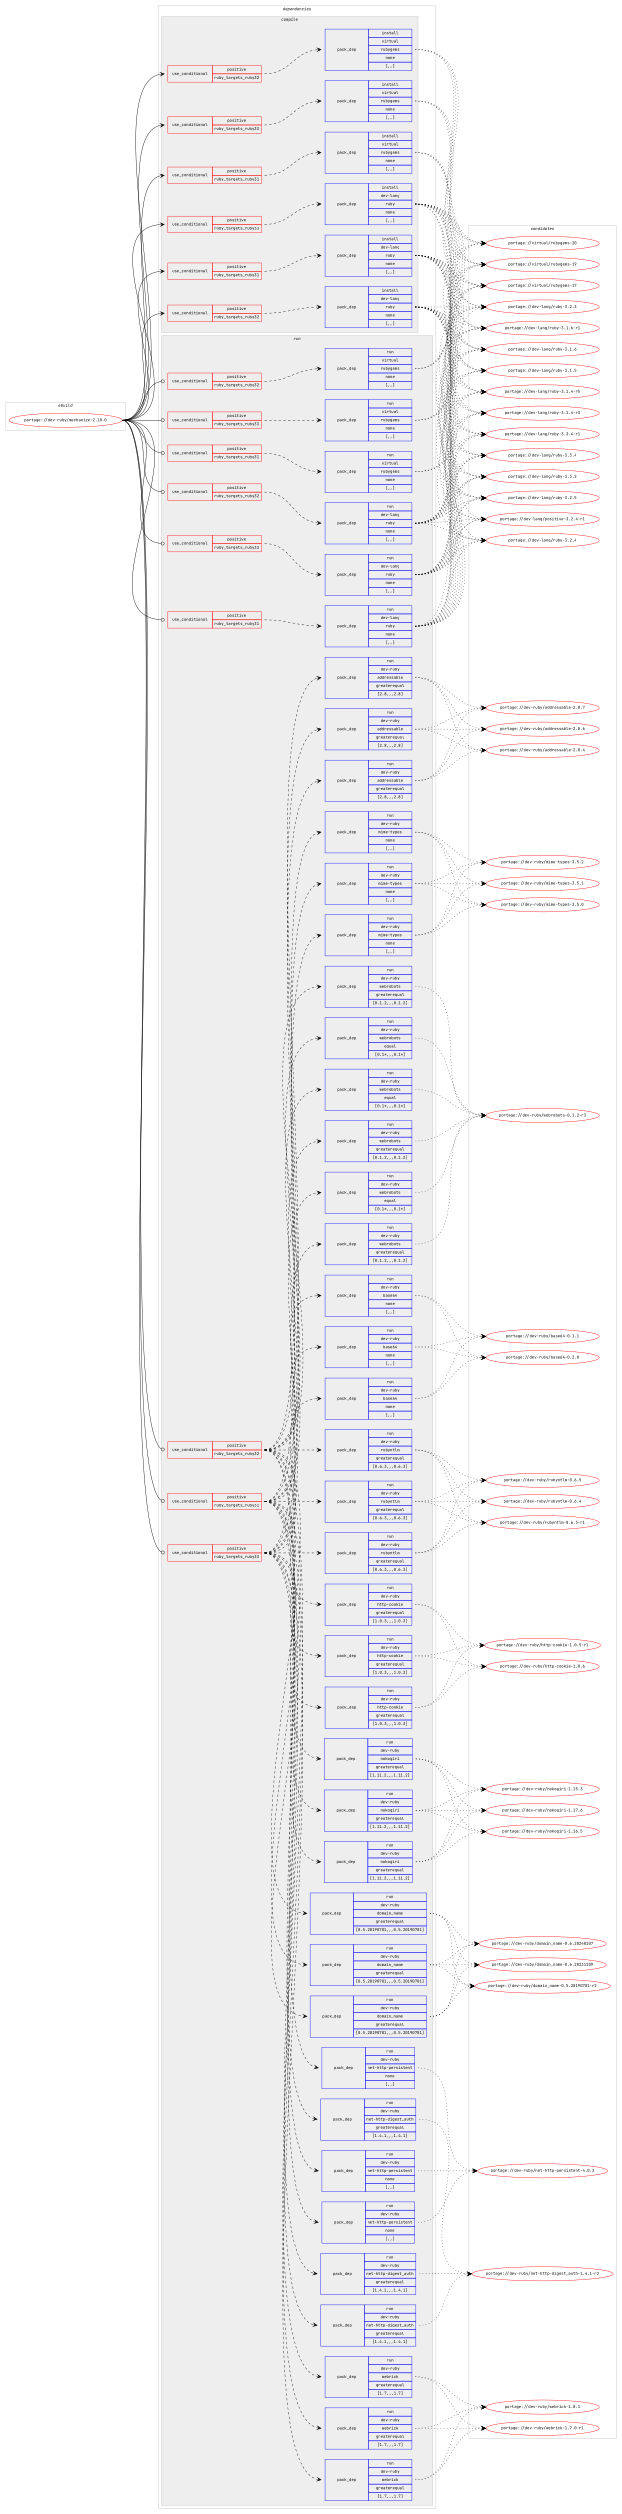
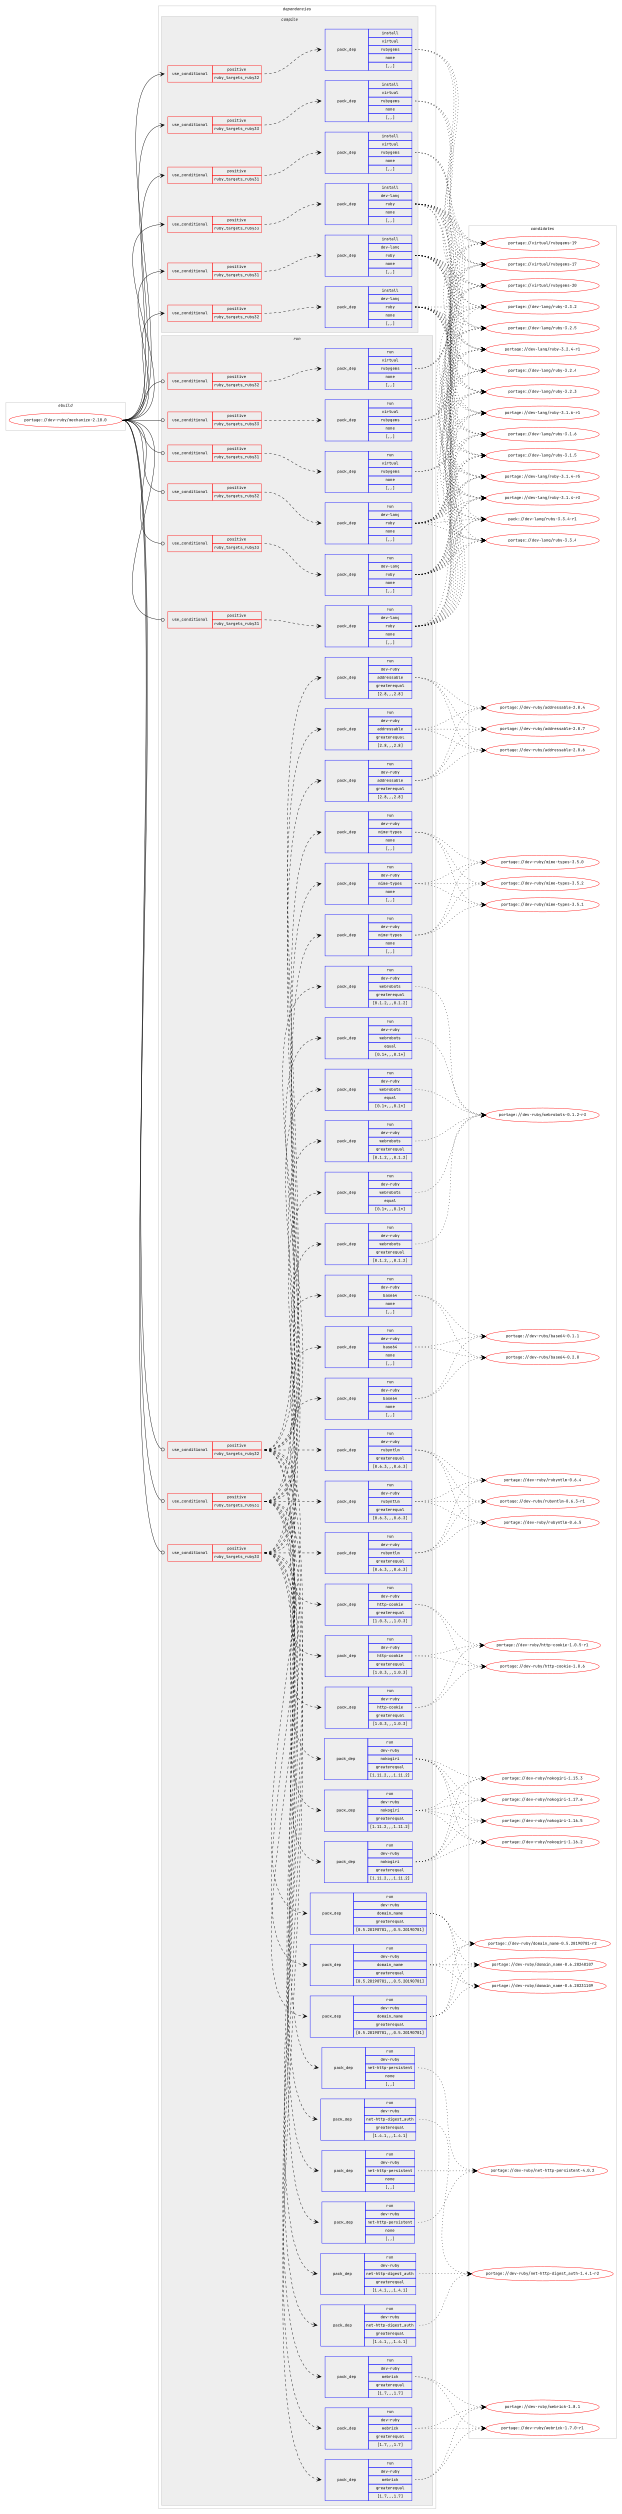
(543, 434) -> (543, 519)
(543, 519) -> (543, 349)
none -> (543, 1842)
